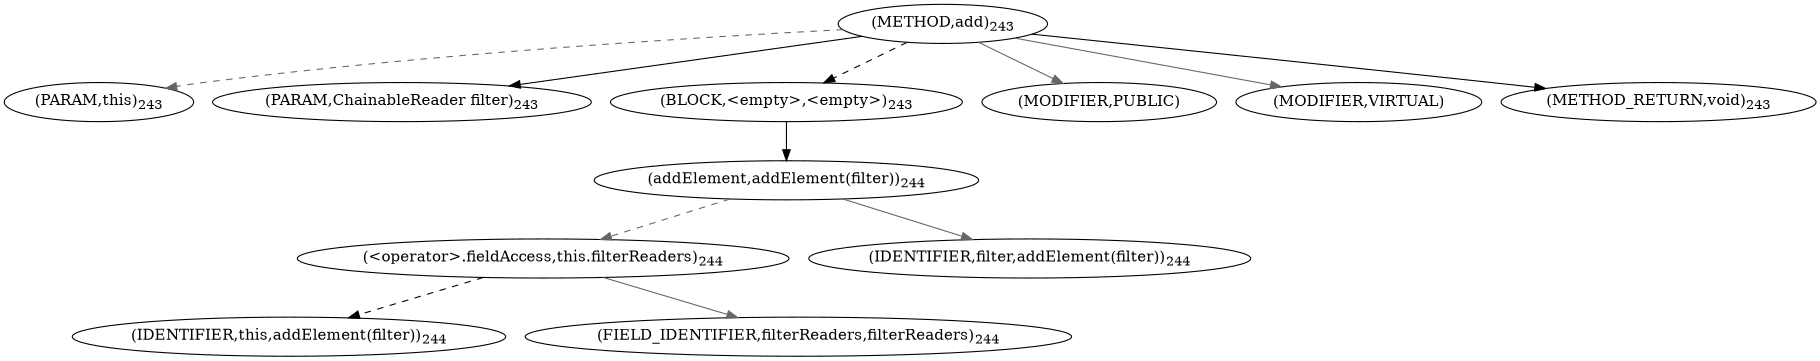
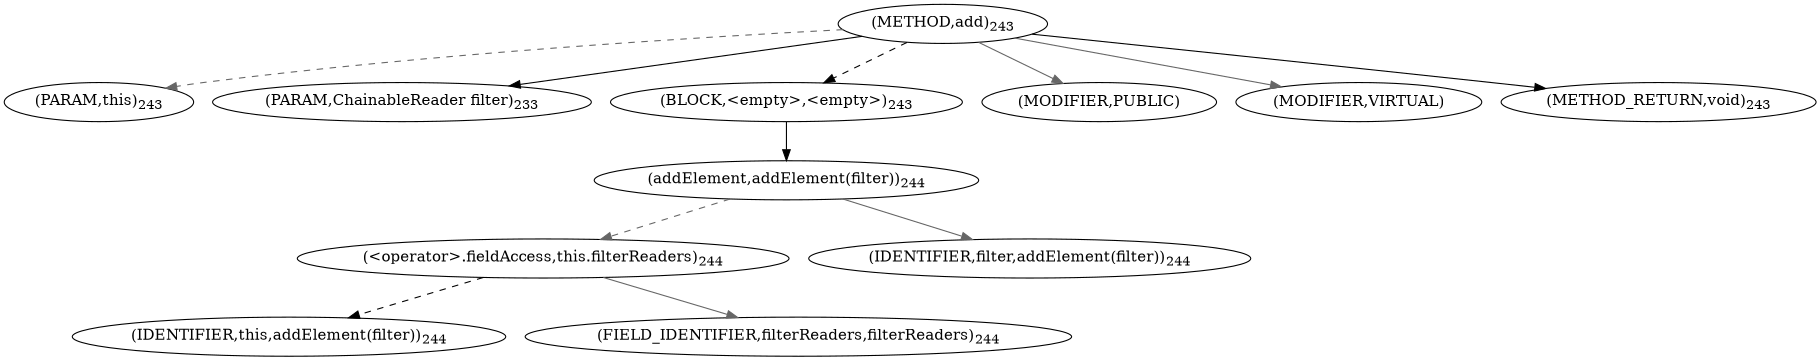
(526, 100) -> (526, 100)
